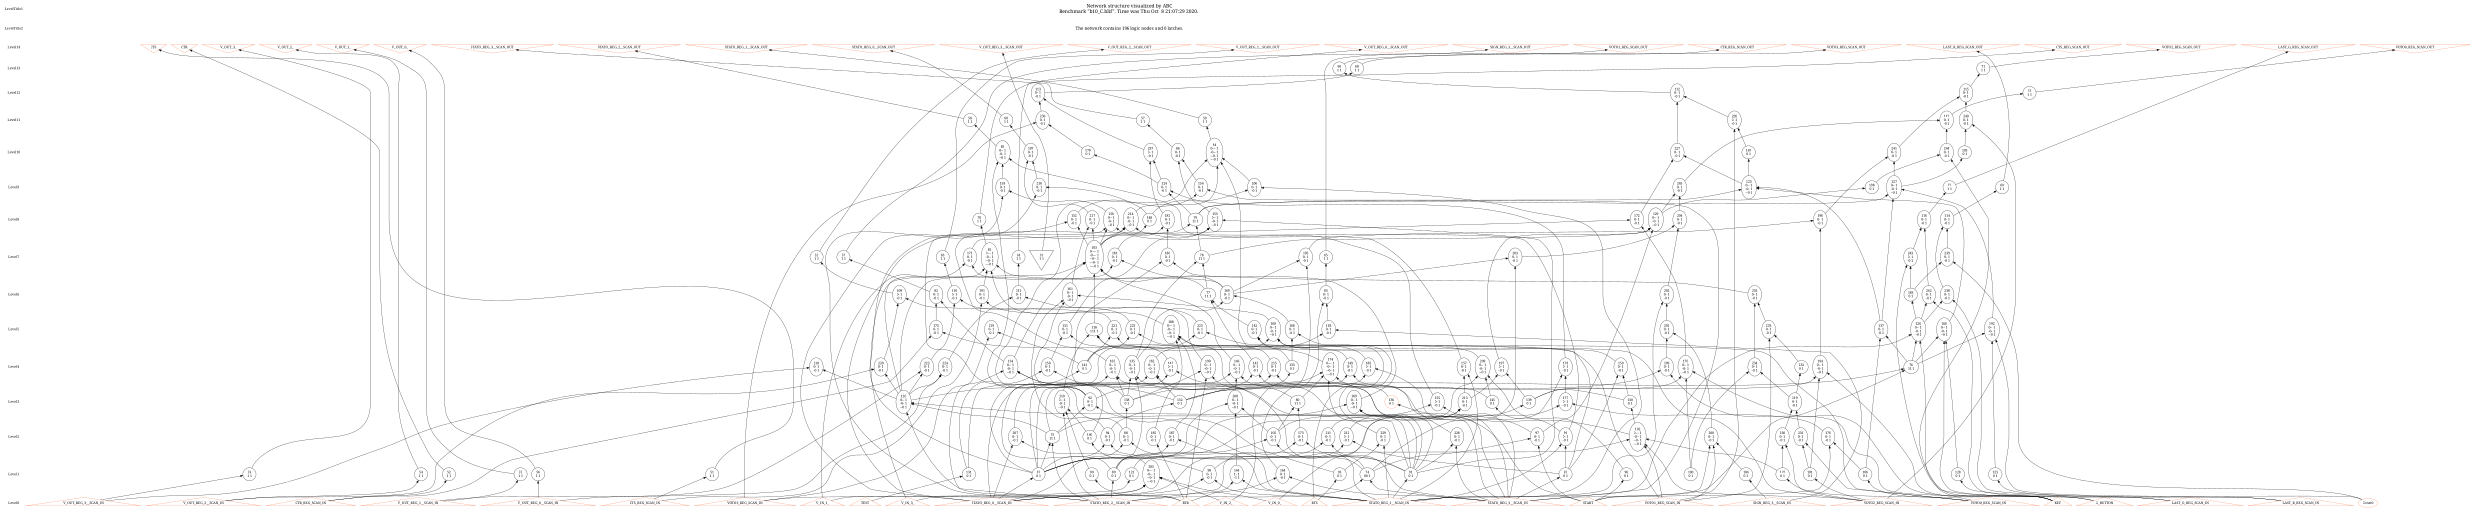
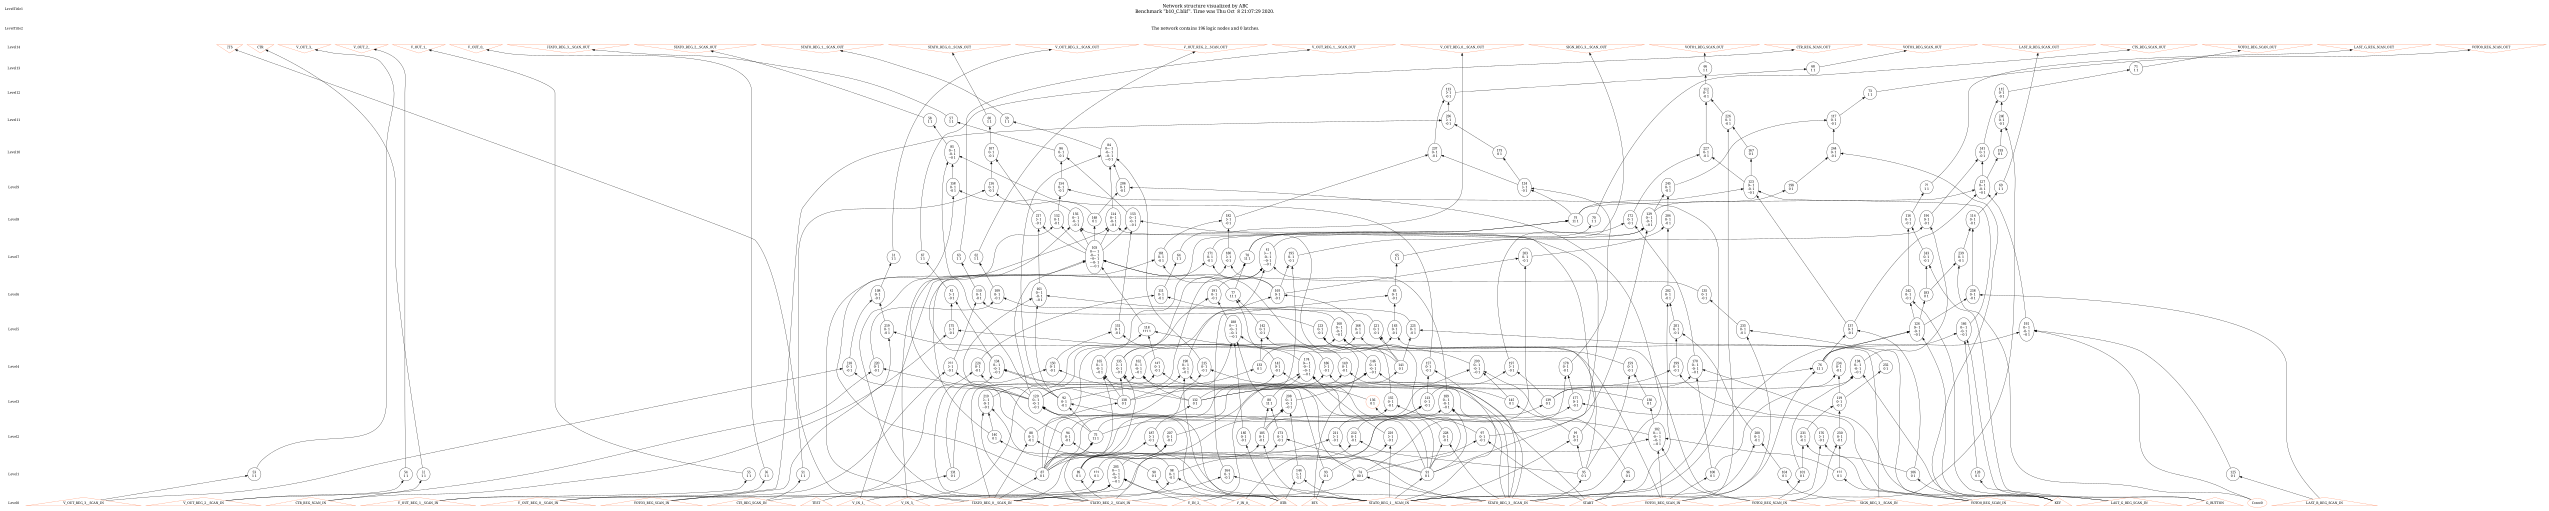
(1041, 257) -> (894, 257)
none -> (878, 295)
(1755, 332) -> none
(1712, 482) -> (1687, 489)
